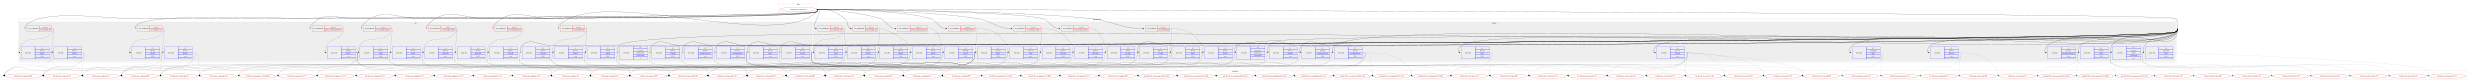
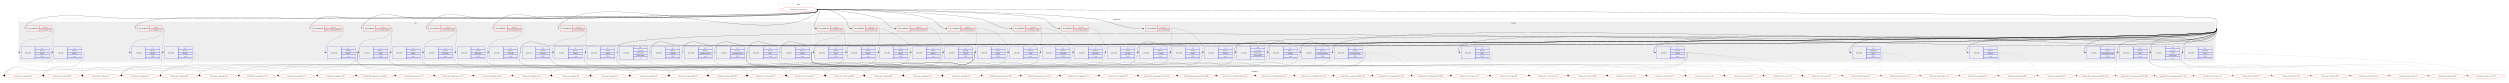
none -> (1939, 76)
